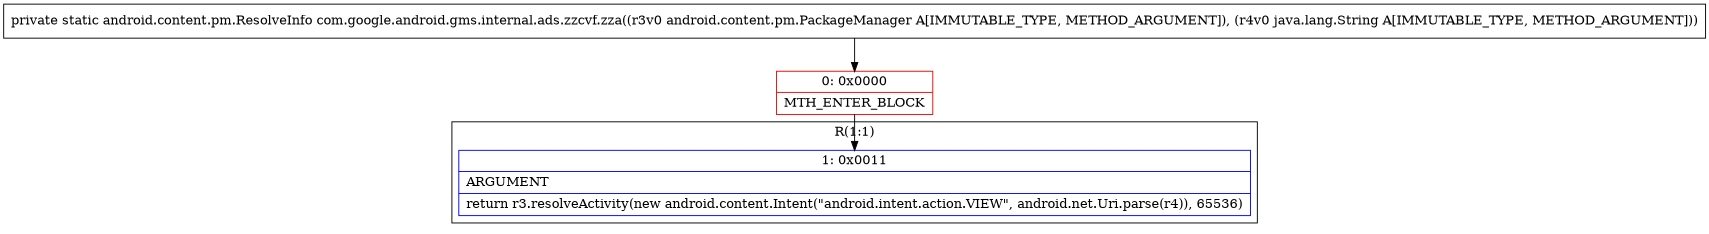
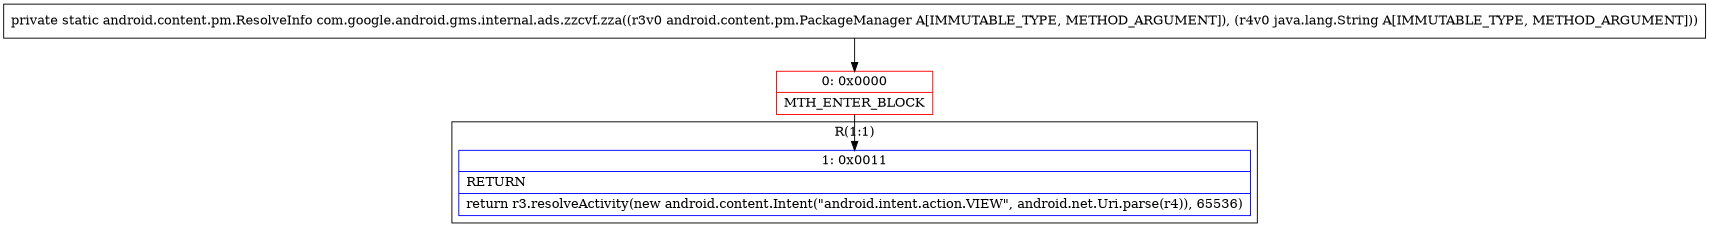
(508, 182) -> (496, 182)
